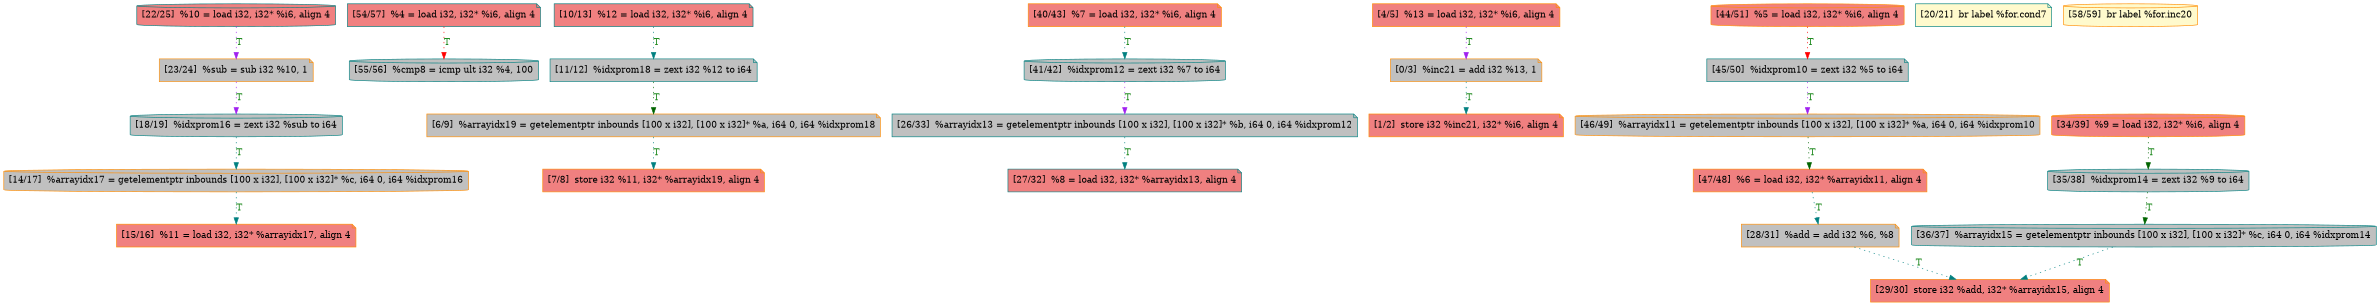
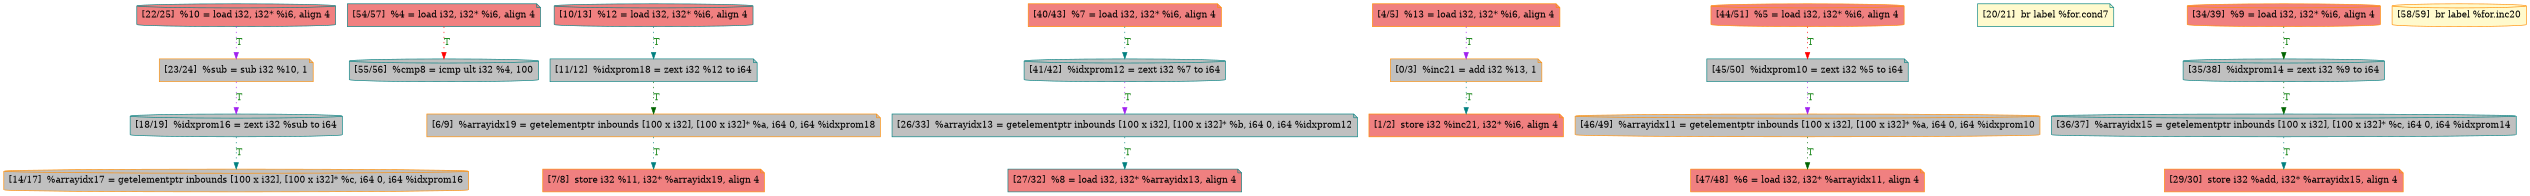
(654, 15) -> (654, 15)
(236, 236) -> none
(1820, 236) -> none
